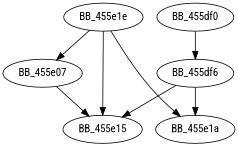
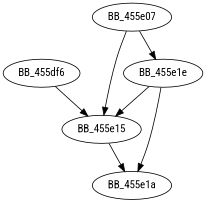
(195, 17) -> none
(76, 42) -> (146, 42)
(195, 97) -> (115, 154)
